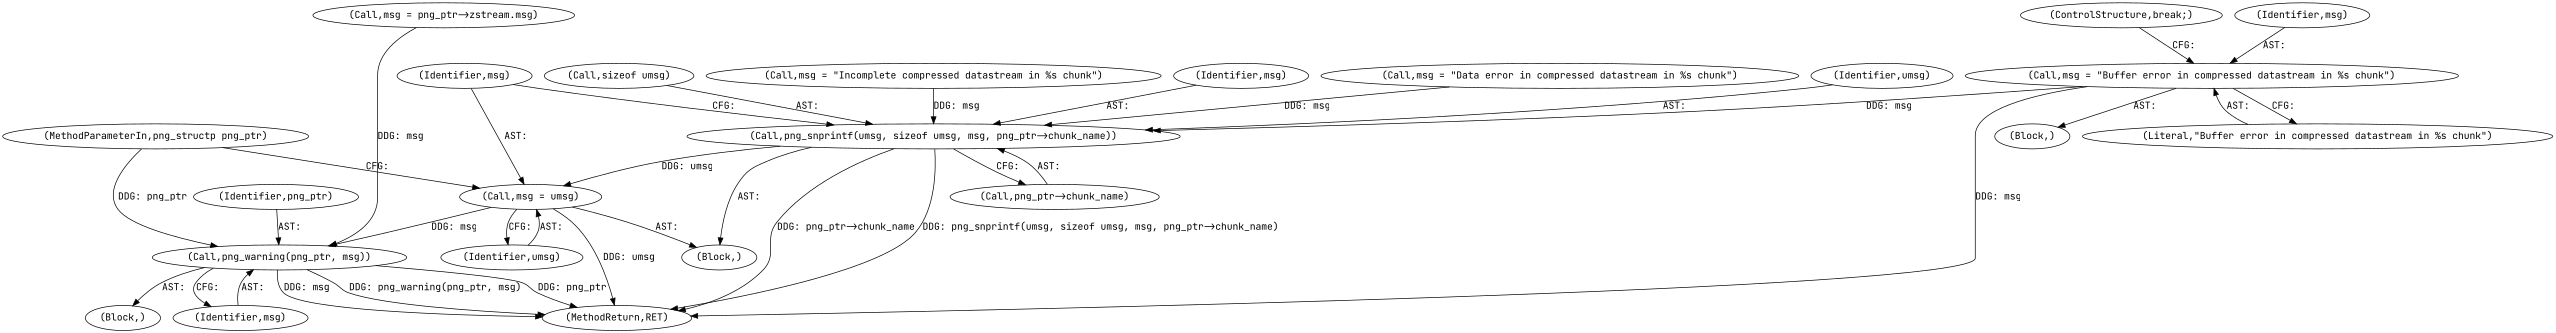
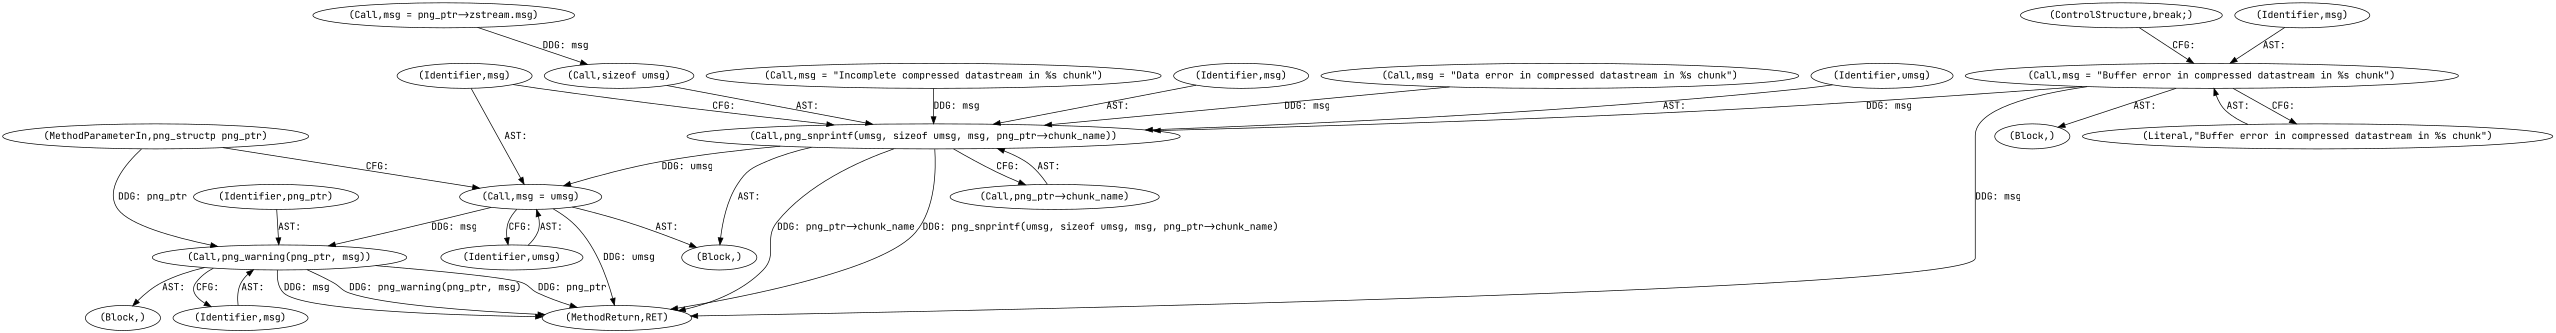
(378, 137) -> (529, 45)
